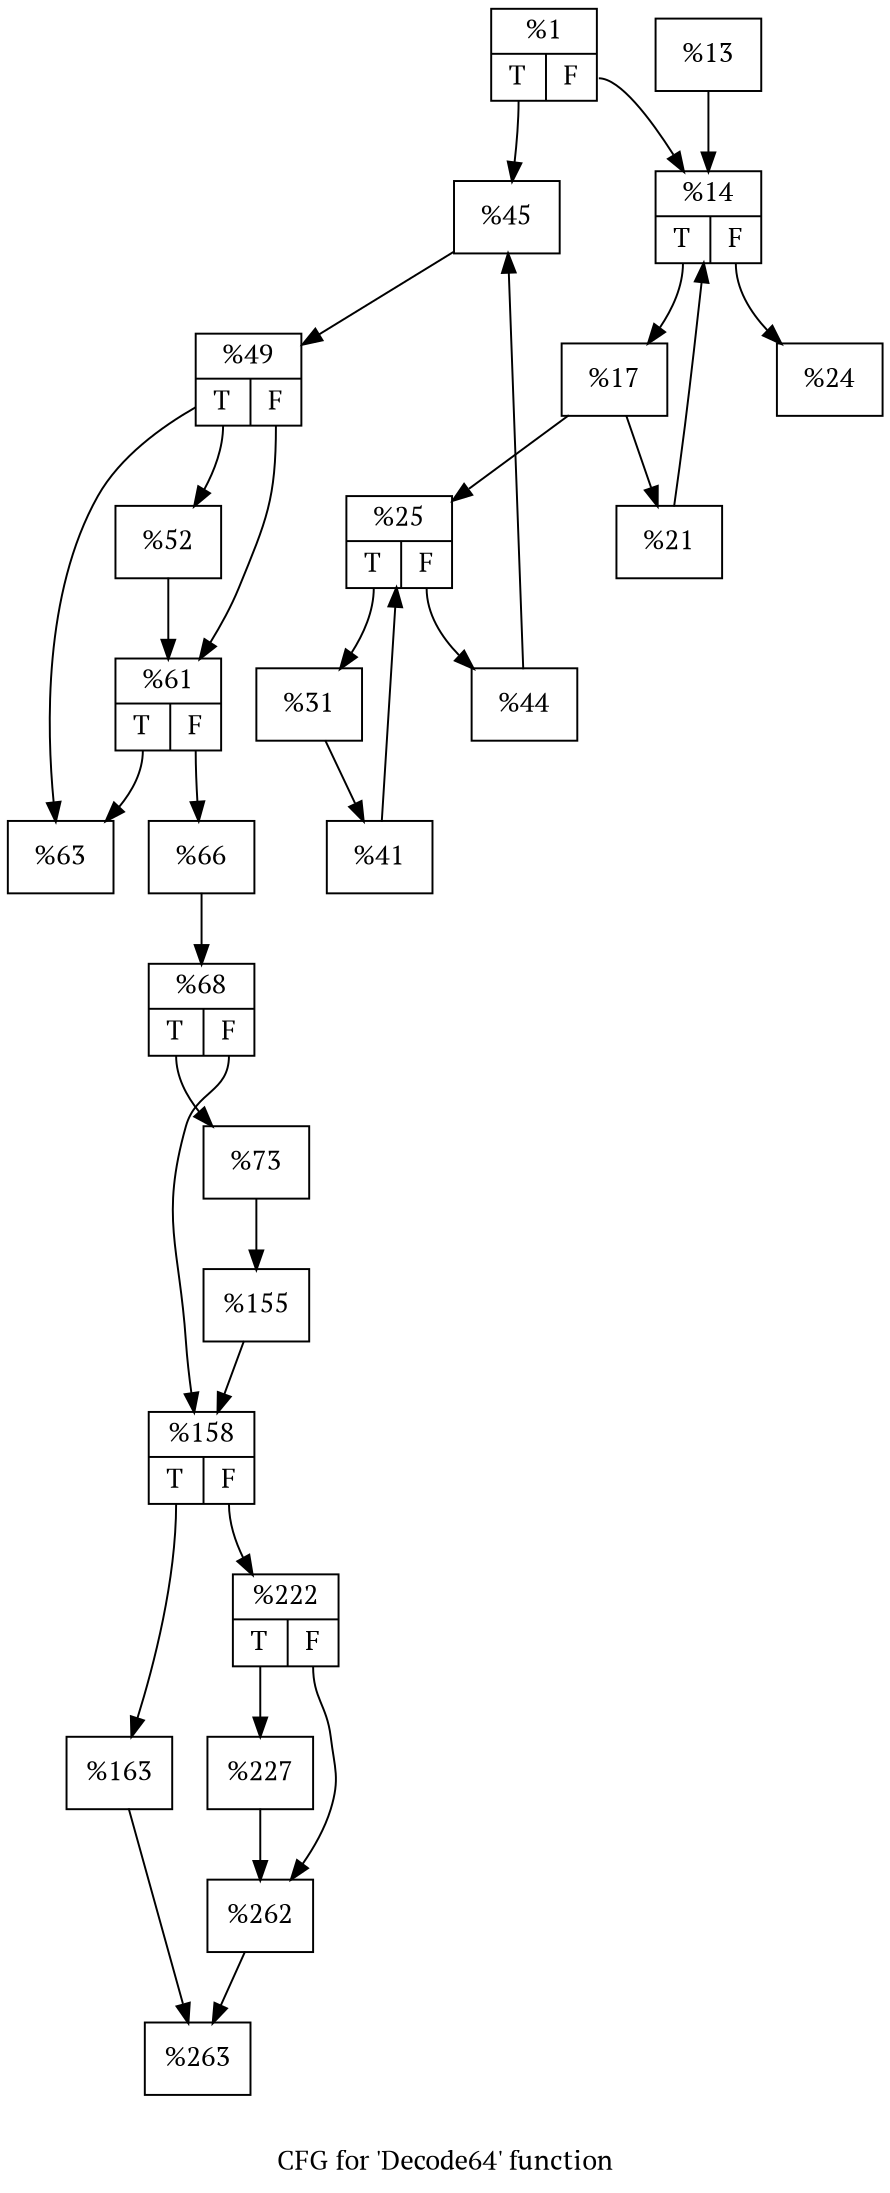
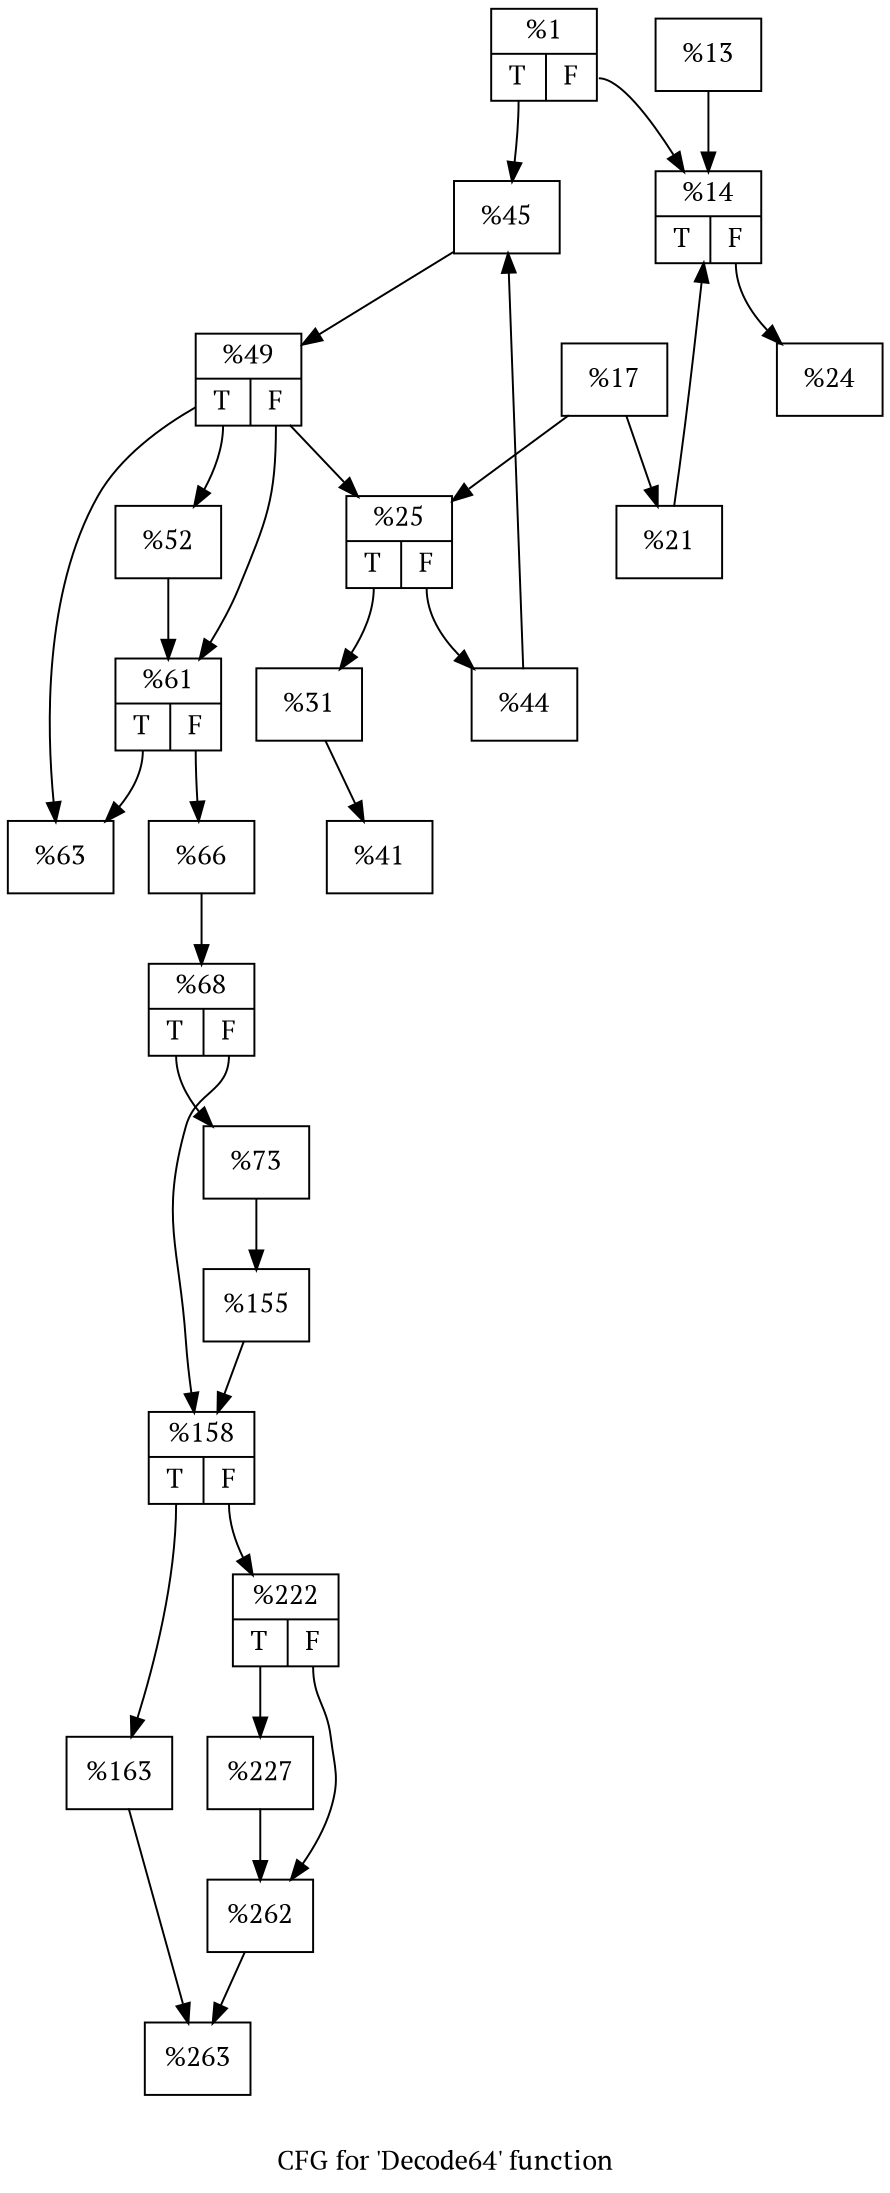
(676, 297) -> none
(389, 714) -> (317, 454)
